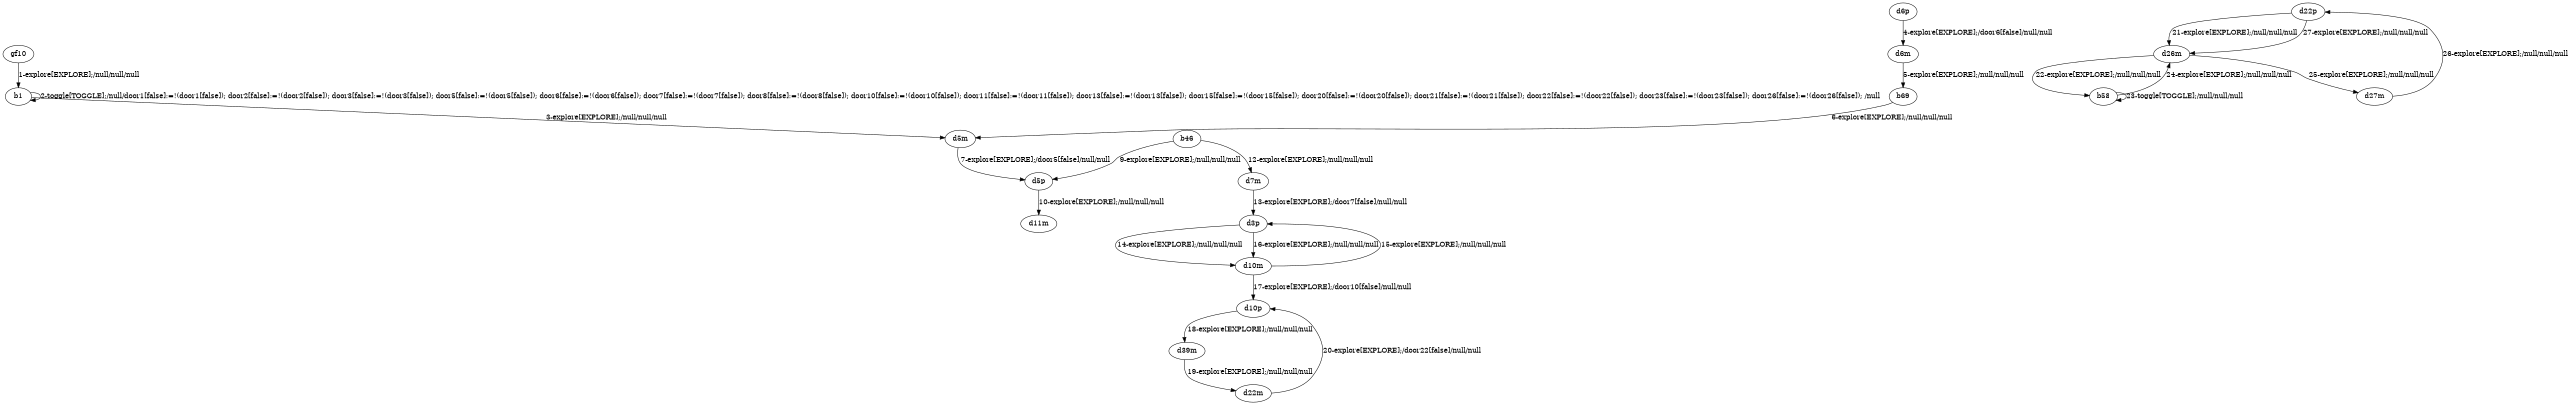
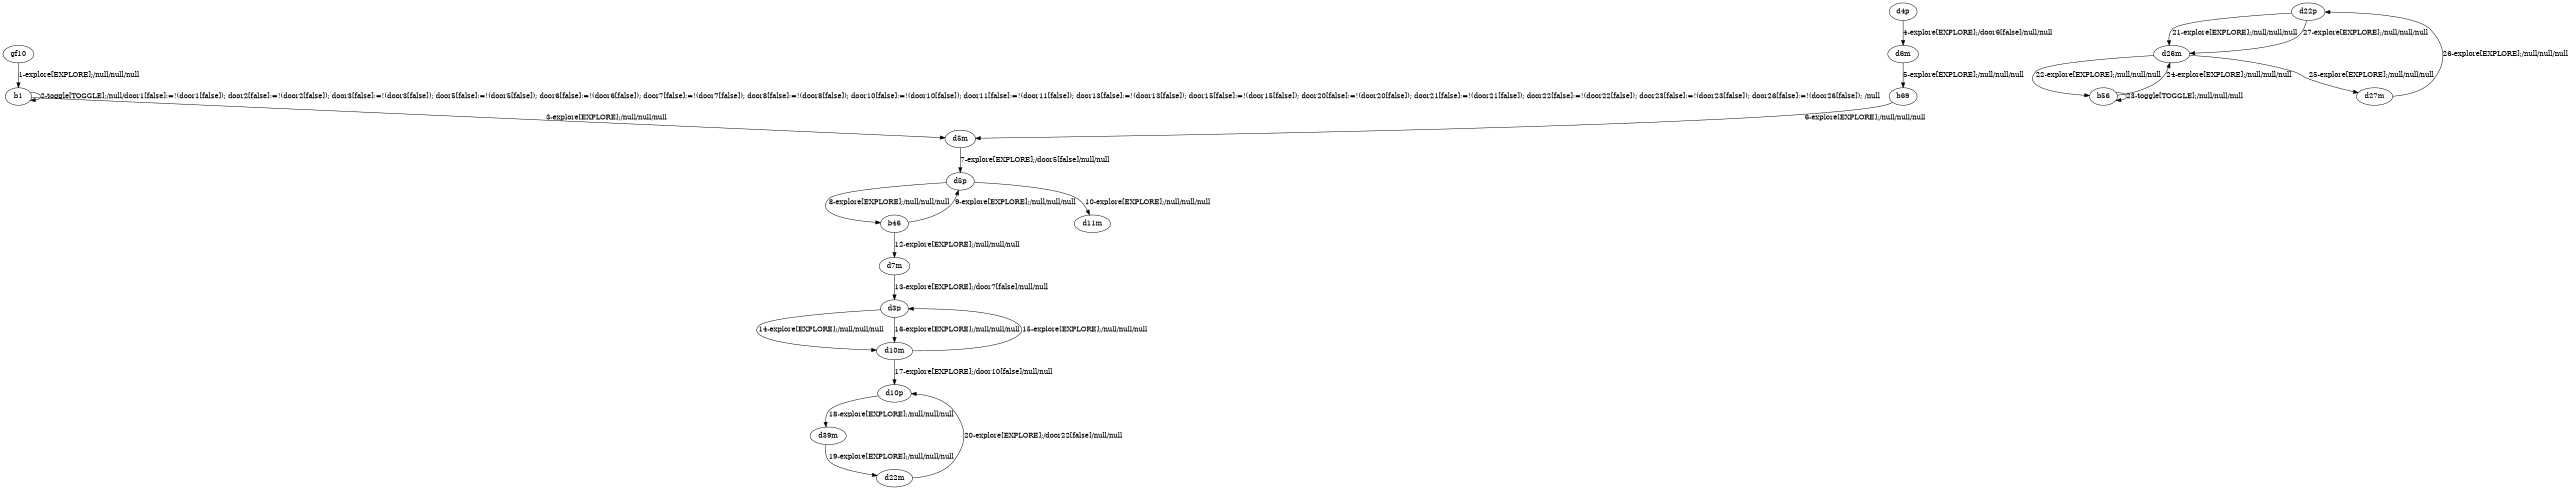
(1903, 12) -> (1903, 12)
(2103, 97) -> (2103, 97)
none -> (856, 191)
